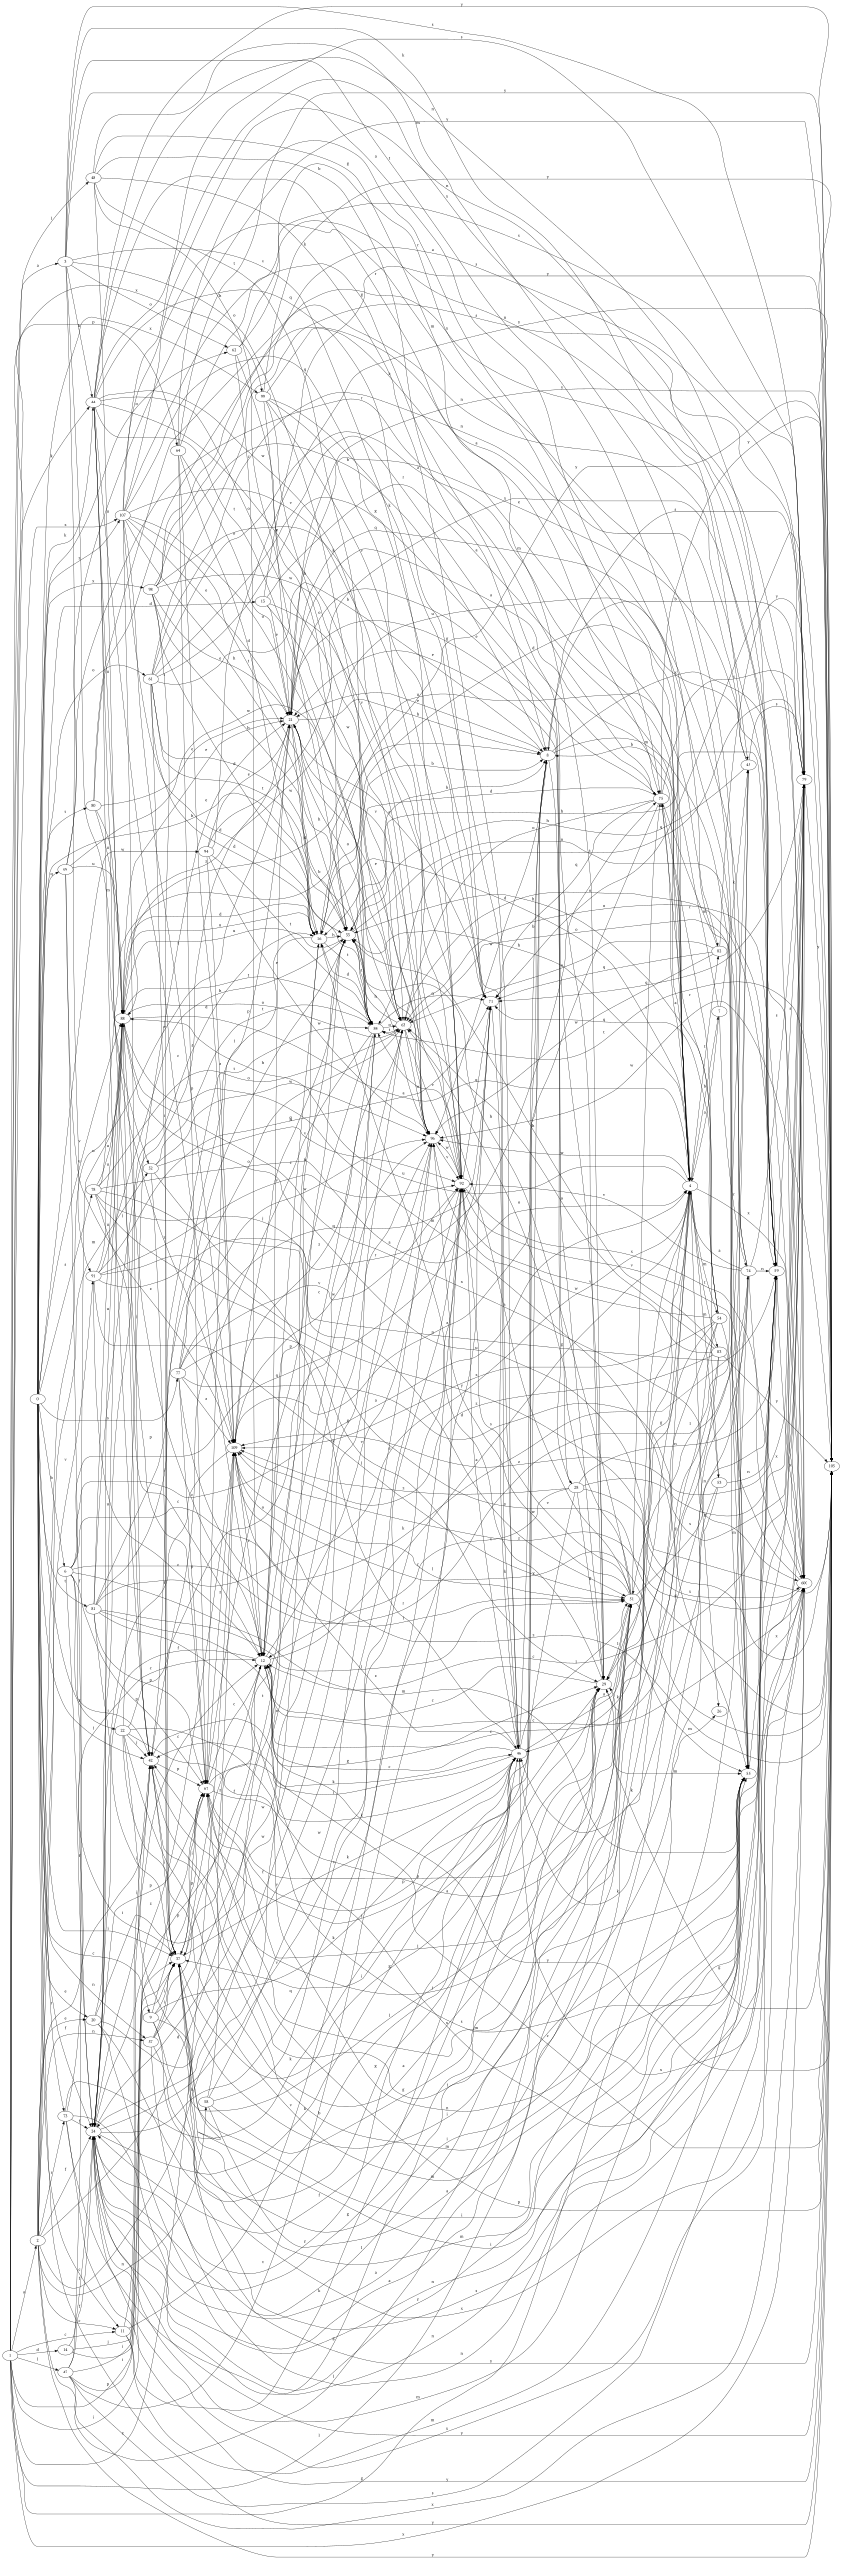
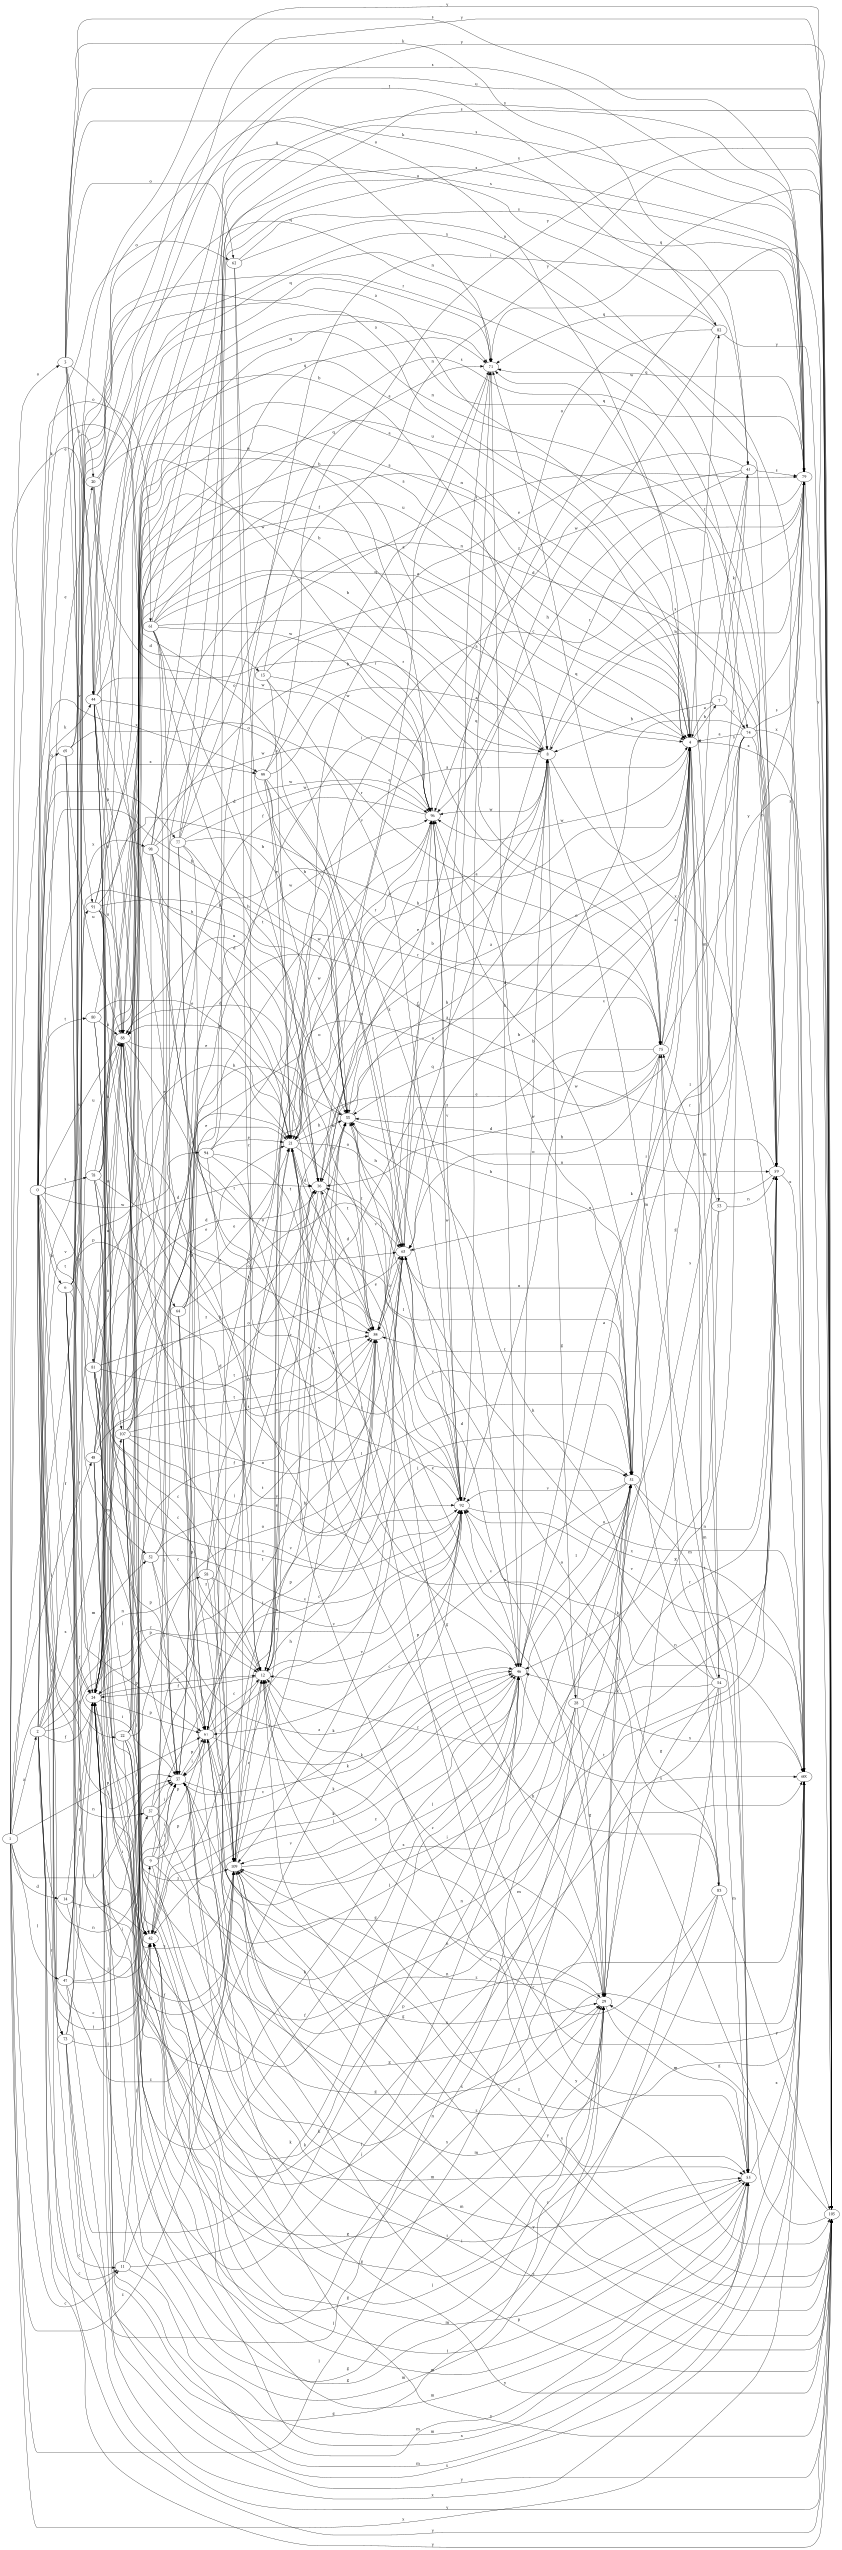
(719, 1711) -> none
